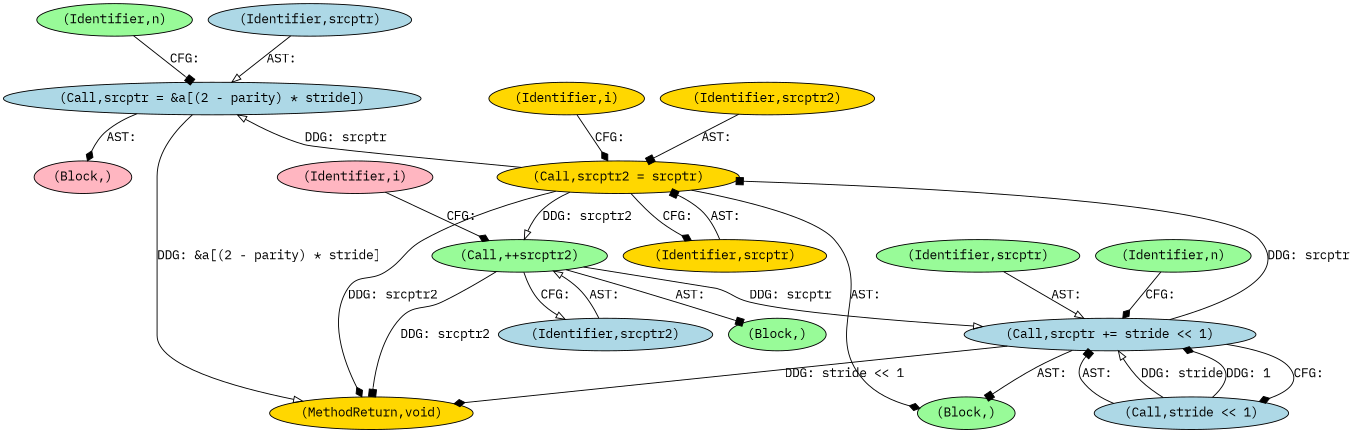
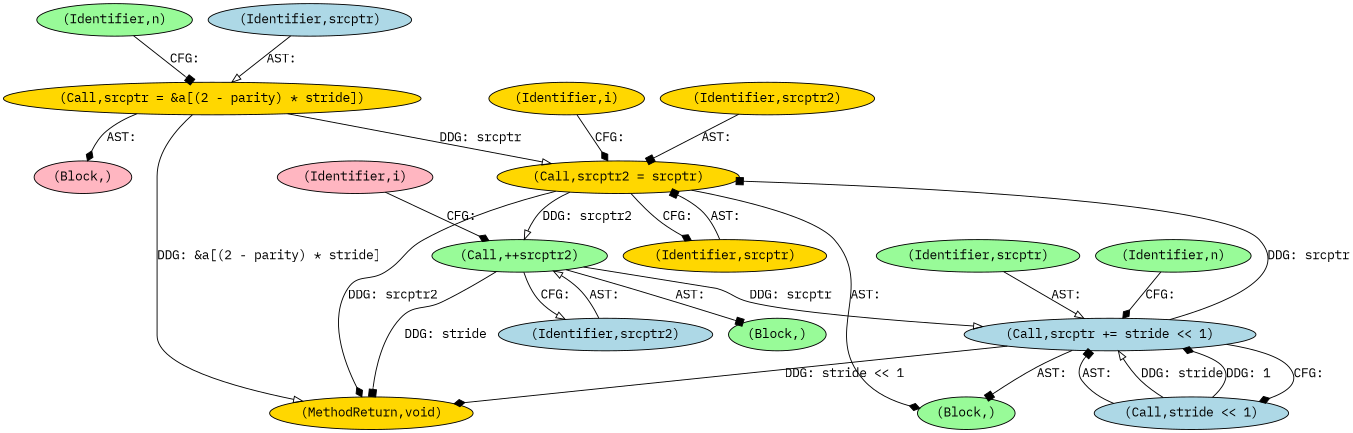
(212, 99) -> (212, 99)
(381, 154) -> (415, 138)
(446, 335) -> (446, 335)
